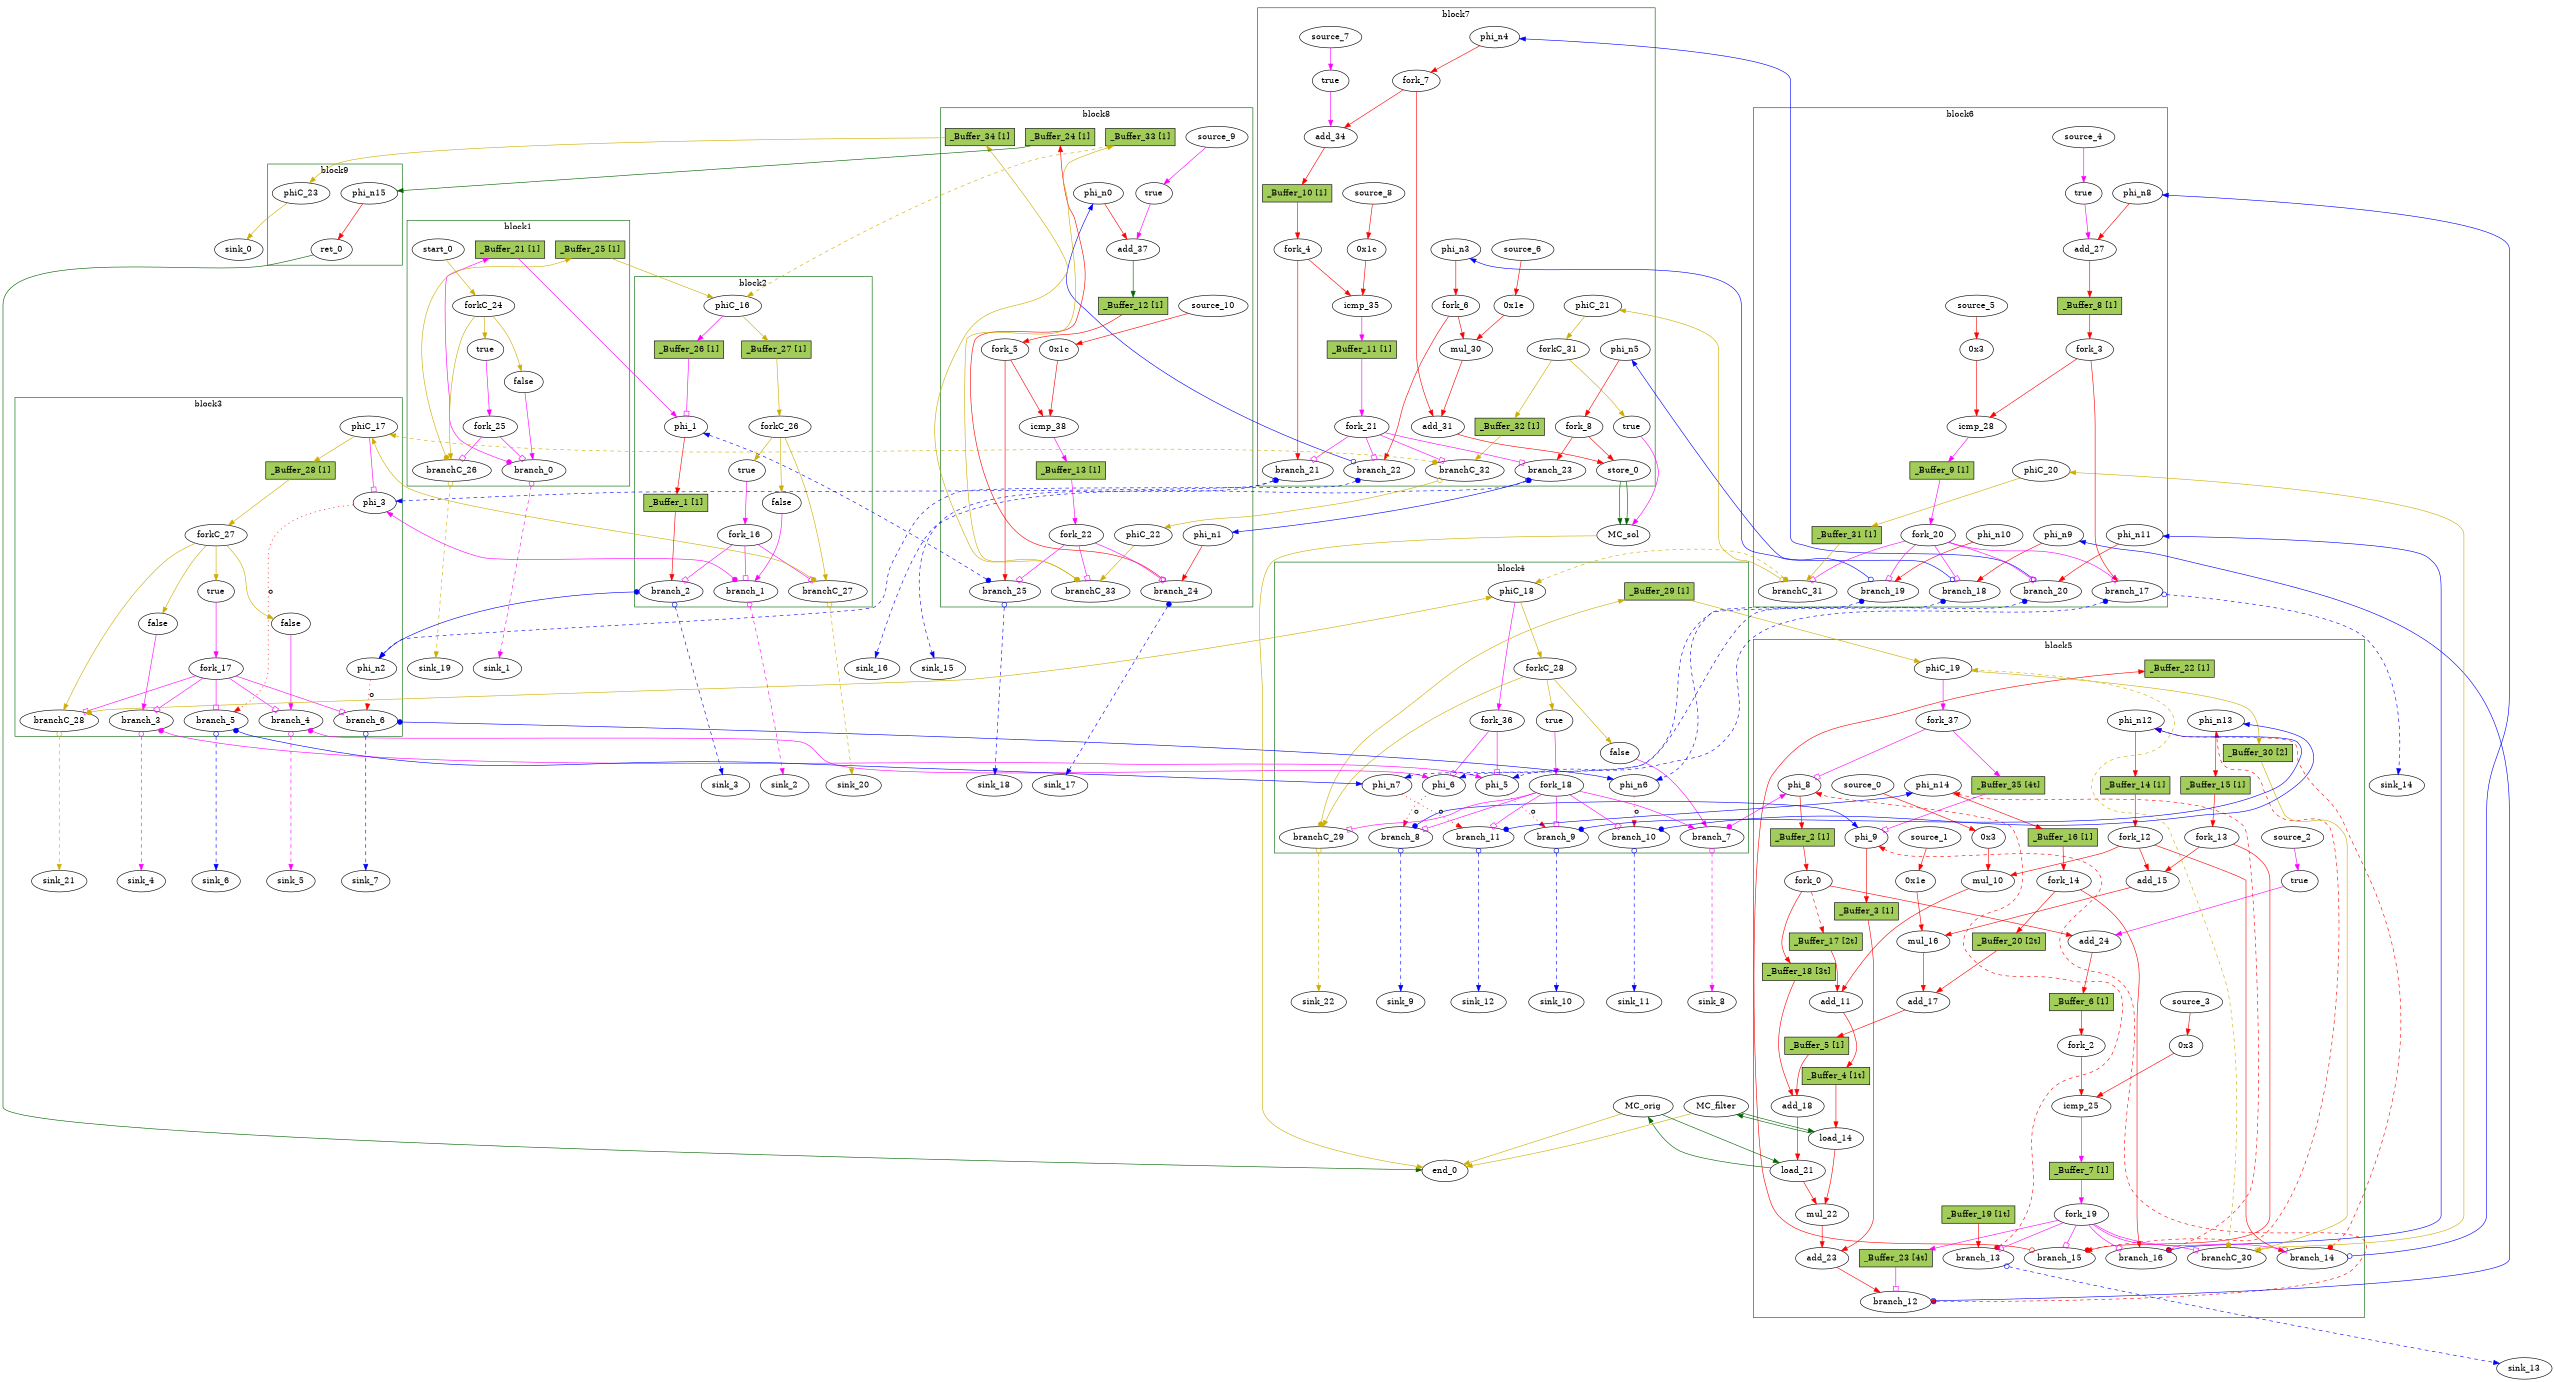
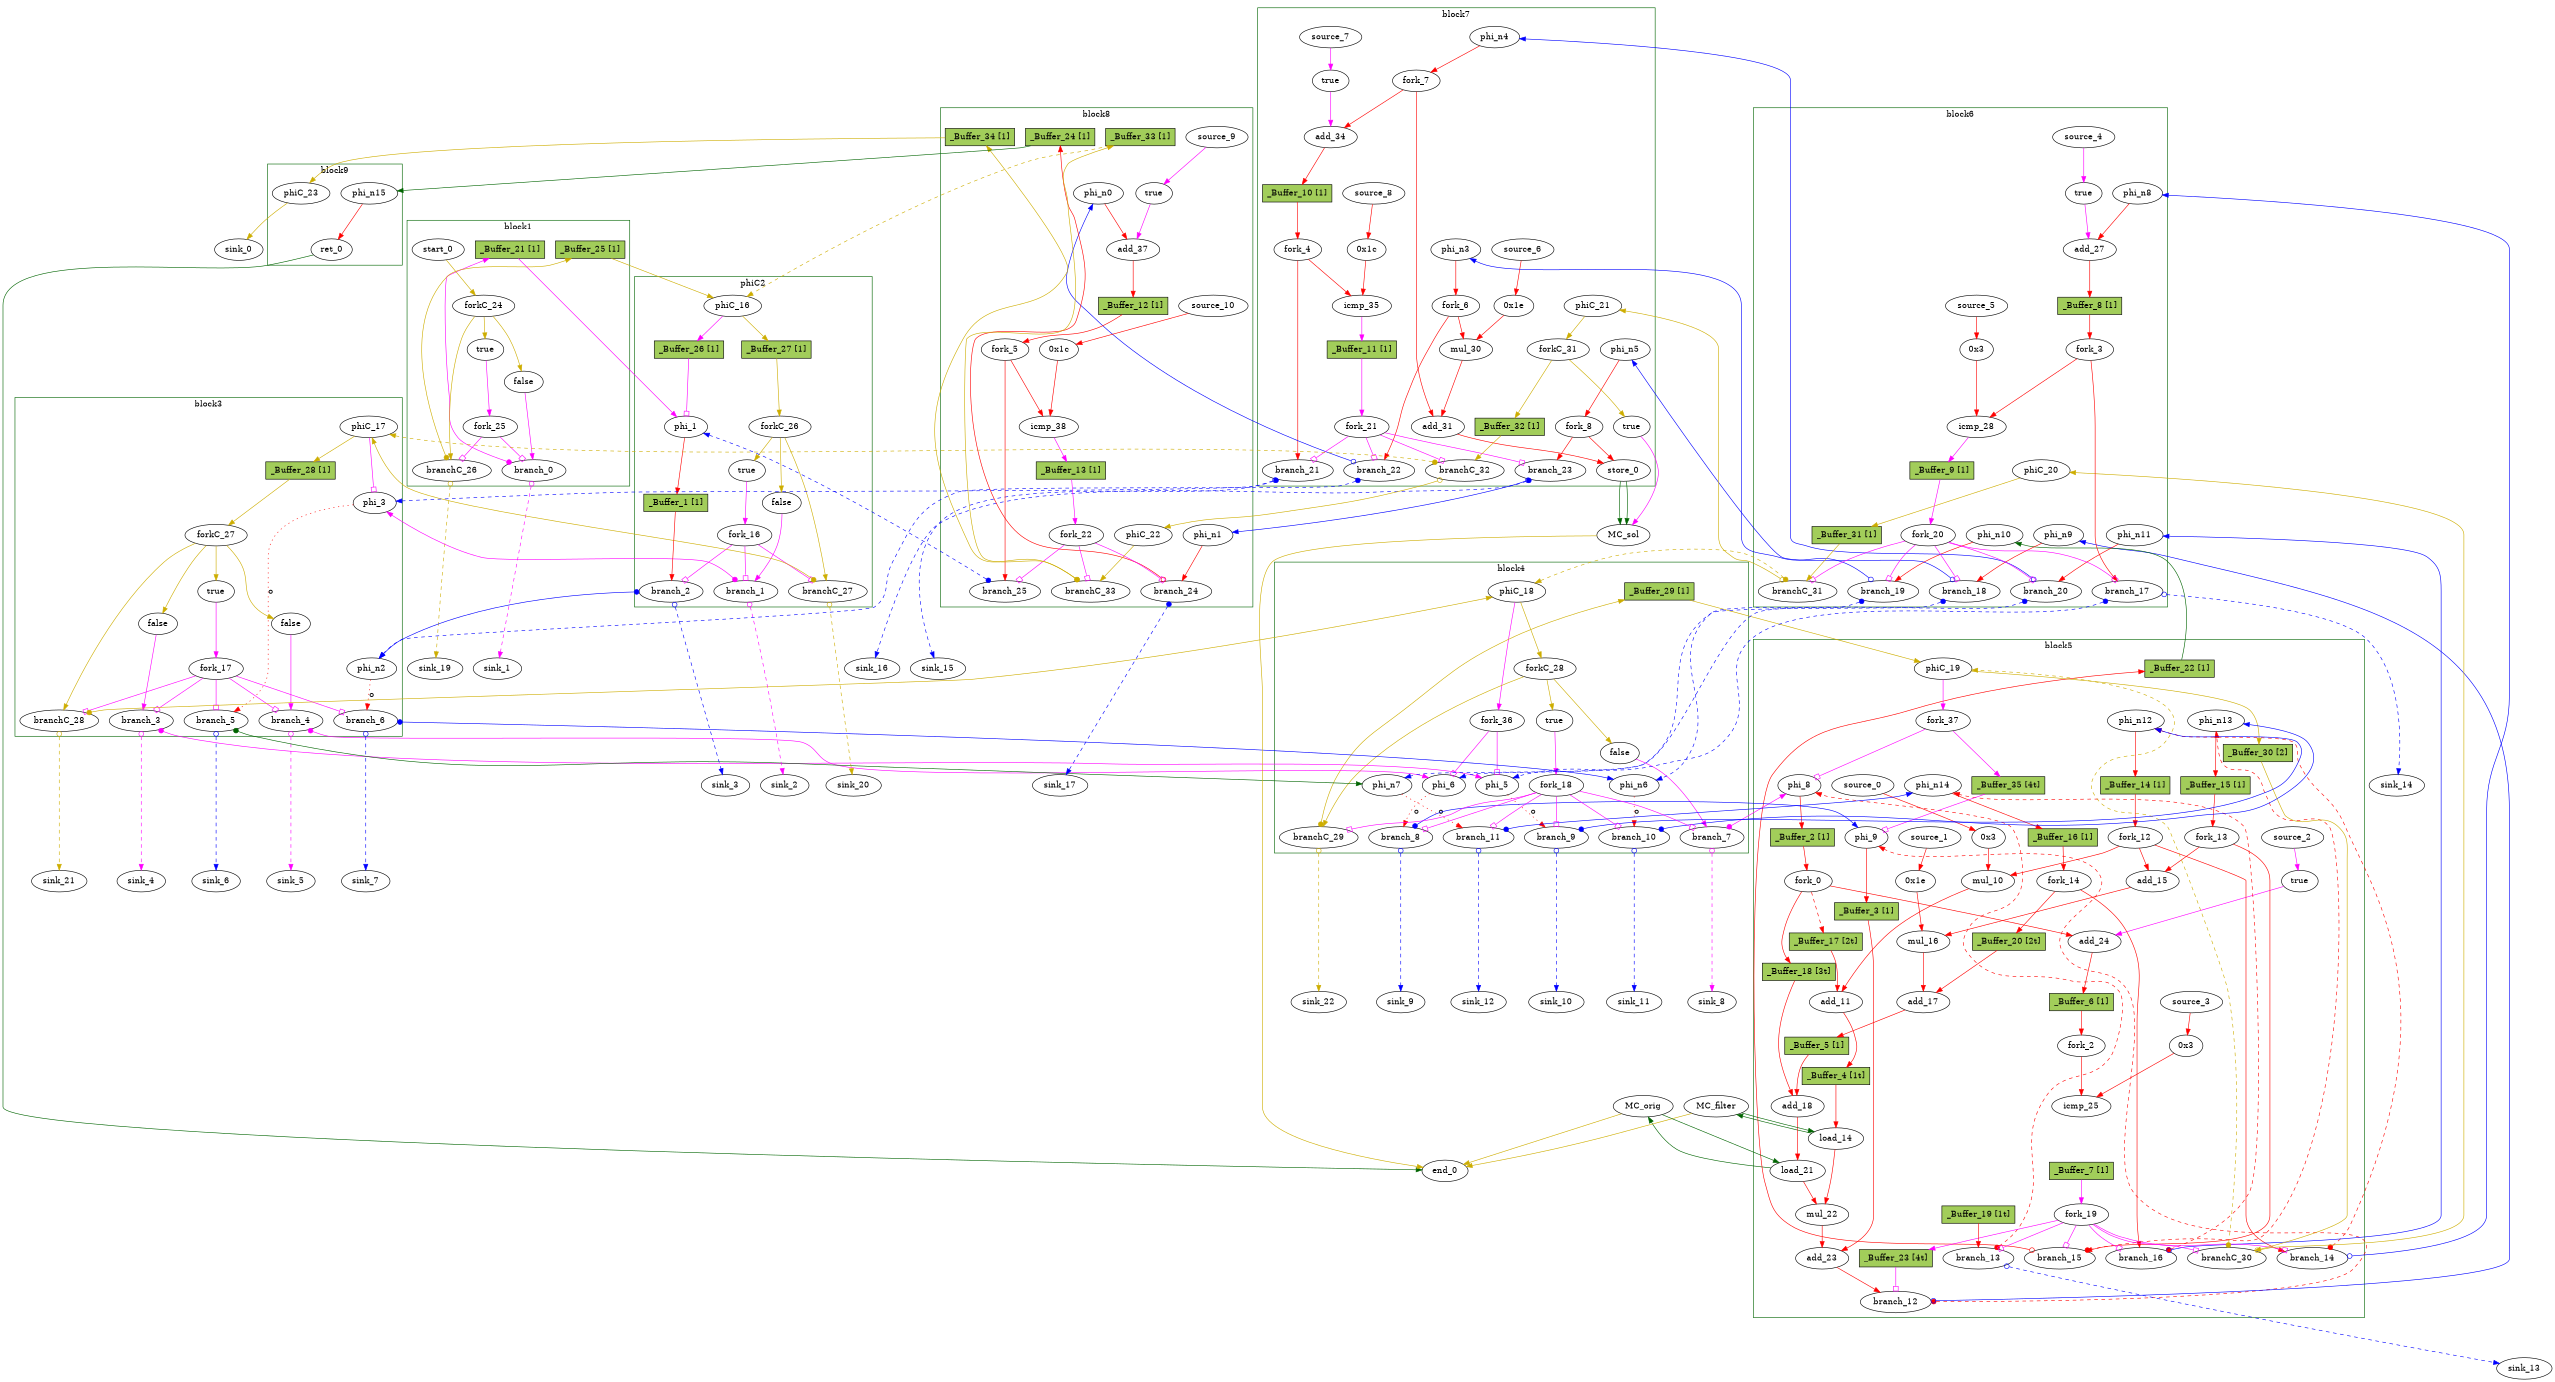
(1133, 276) -> (1133, 276)
(753, 283) -> (753, 283)
none -> (2173, 568)
(516, 765) -> (516, 765)
(994, 785) -> none
(1638, 806) -> (1638, 806)
(2081, 1137) -> none
